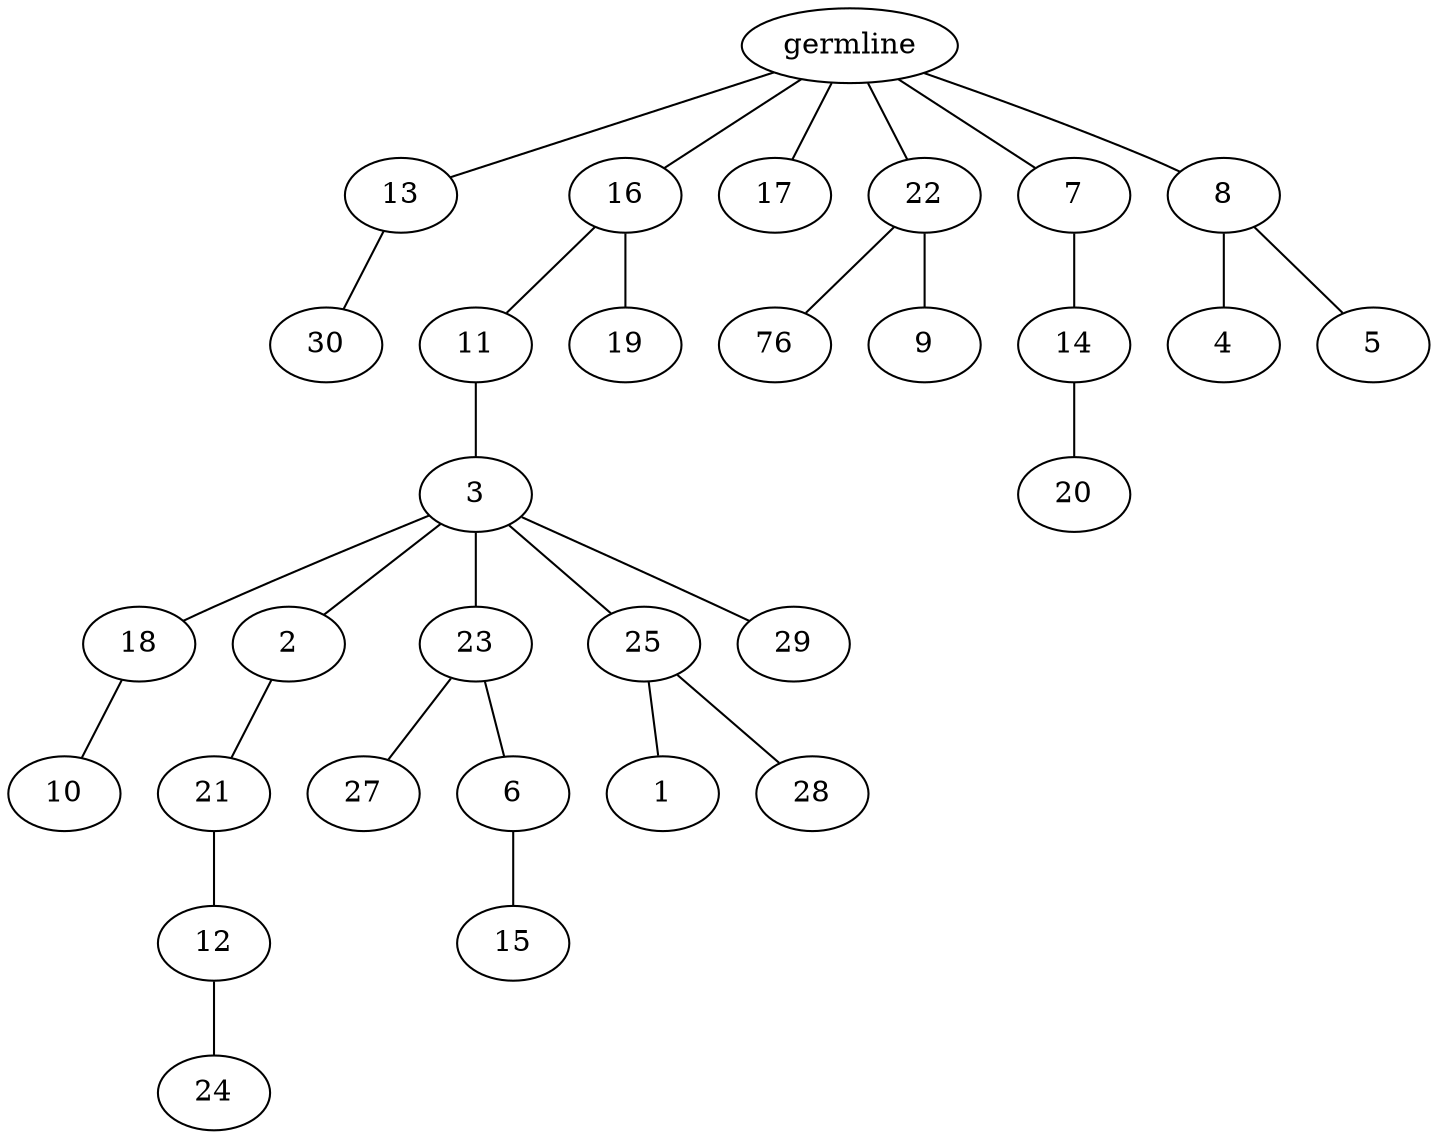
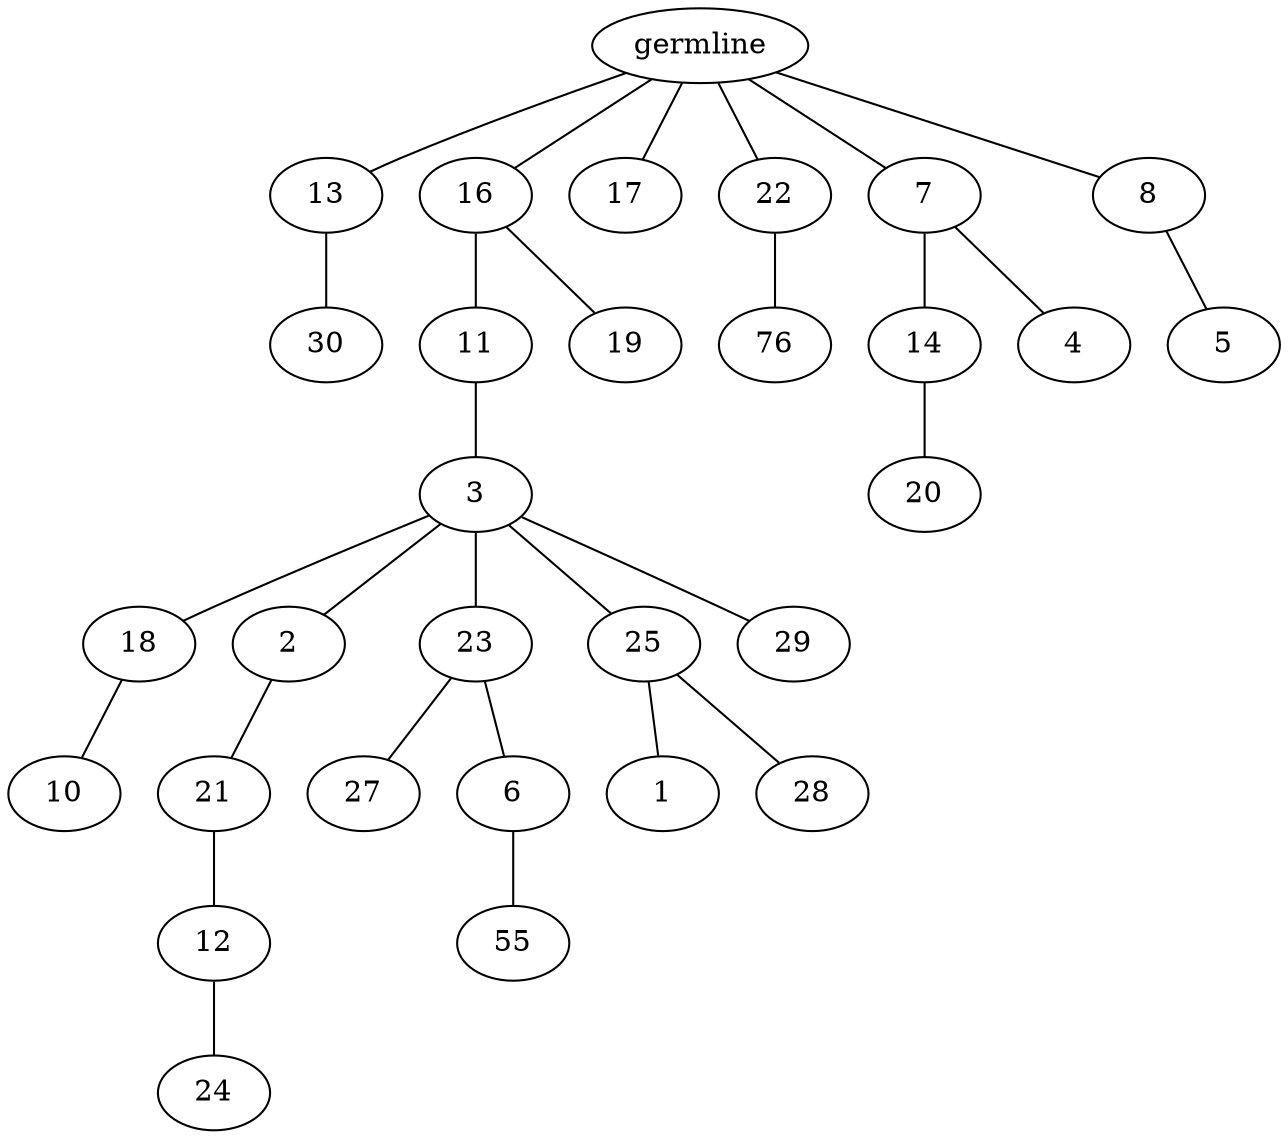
(1224, 270) -> (999, 270)
(925, 345) -> none
(513, 943) -> (513, 943)
